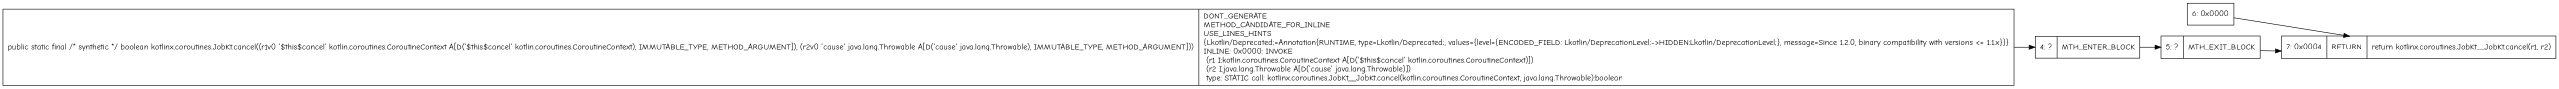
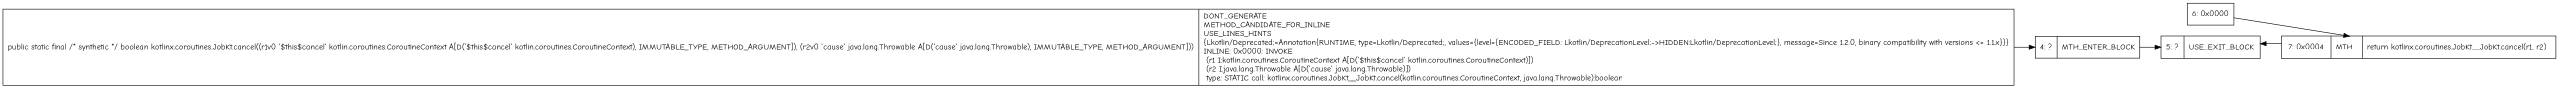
(2222, 47) -> (2222, 47)
(2347, 47) -> (2344, 47)
(2268, 51) -> (2274, 44)
